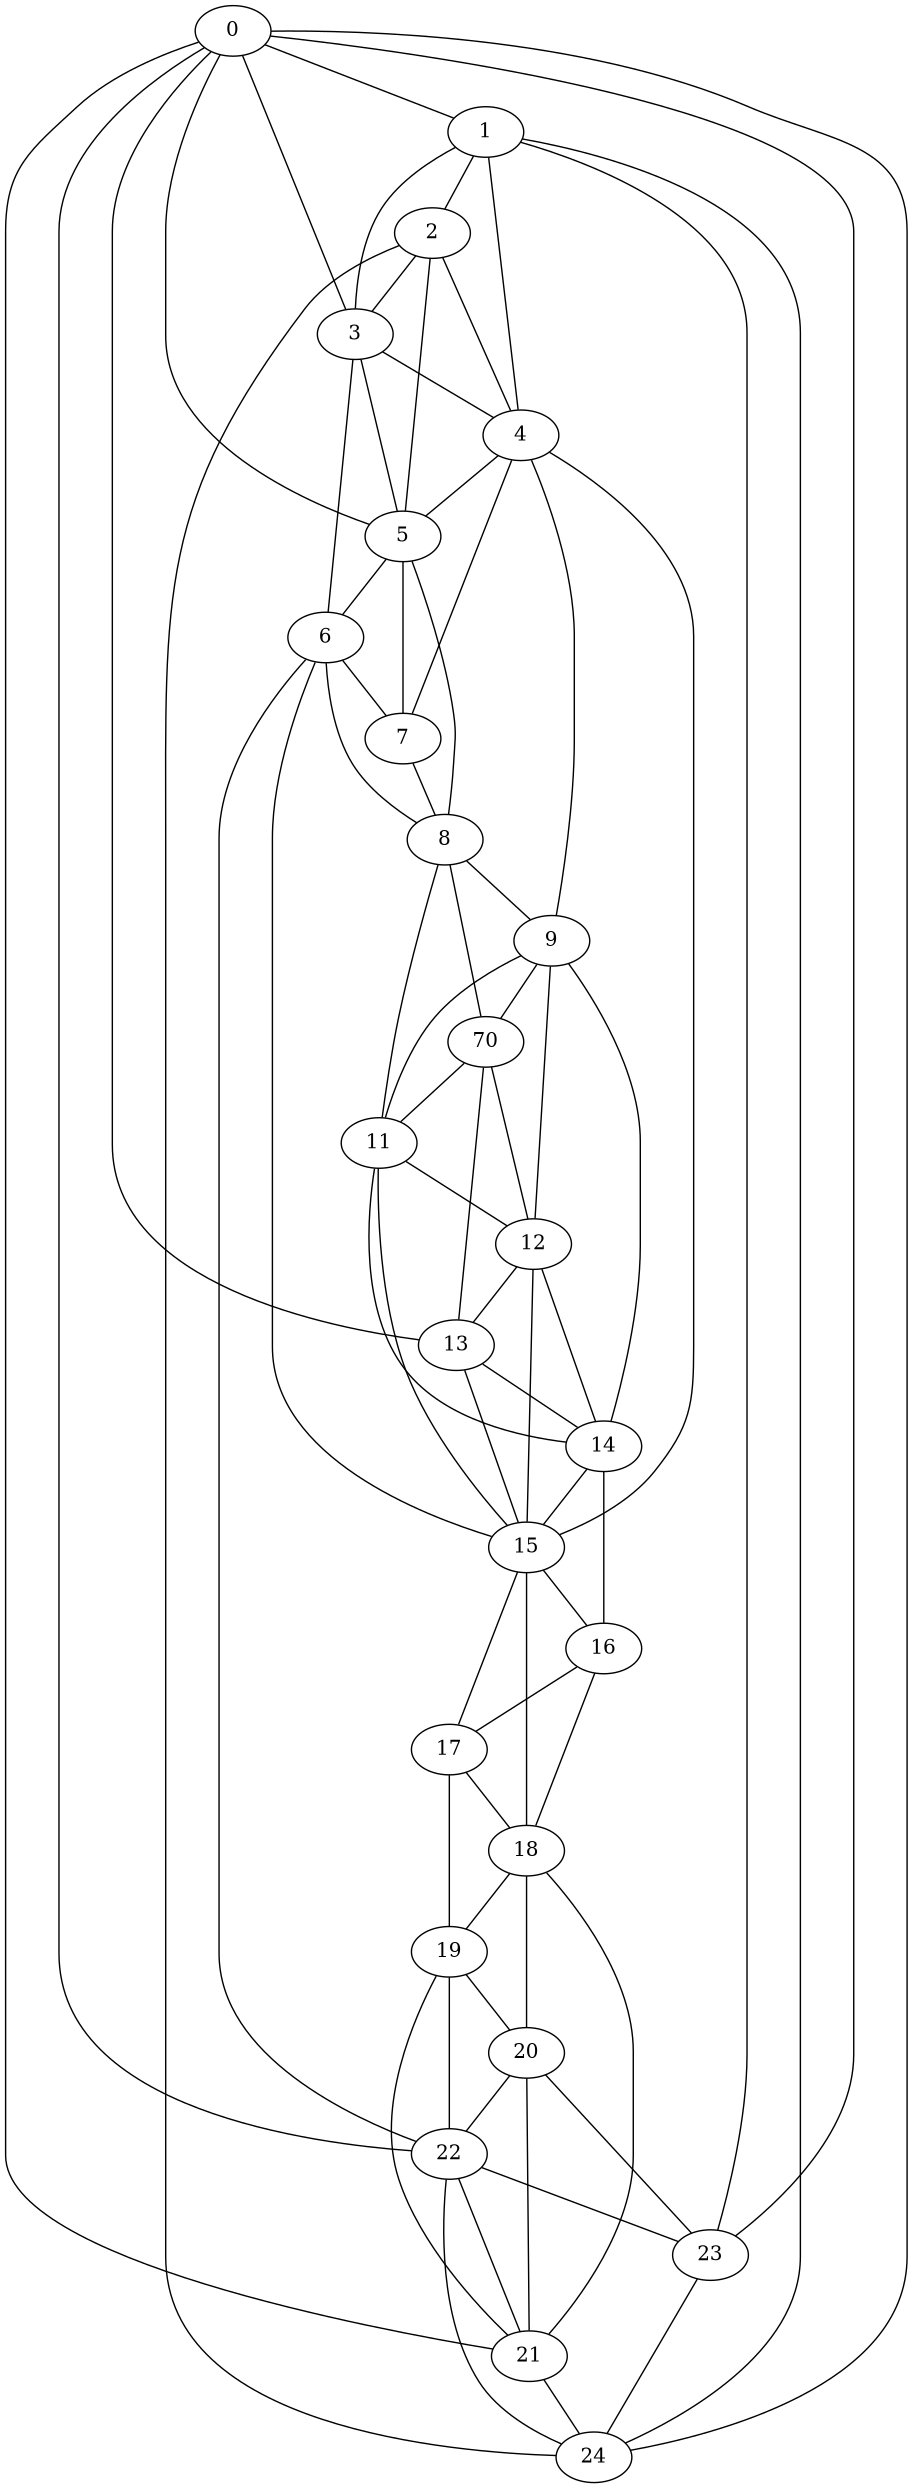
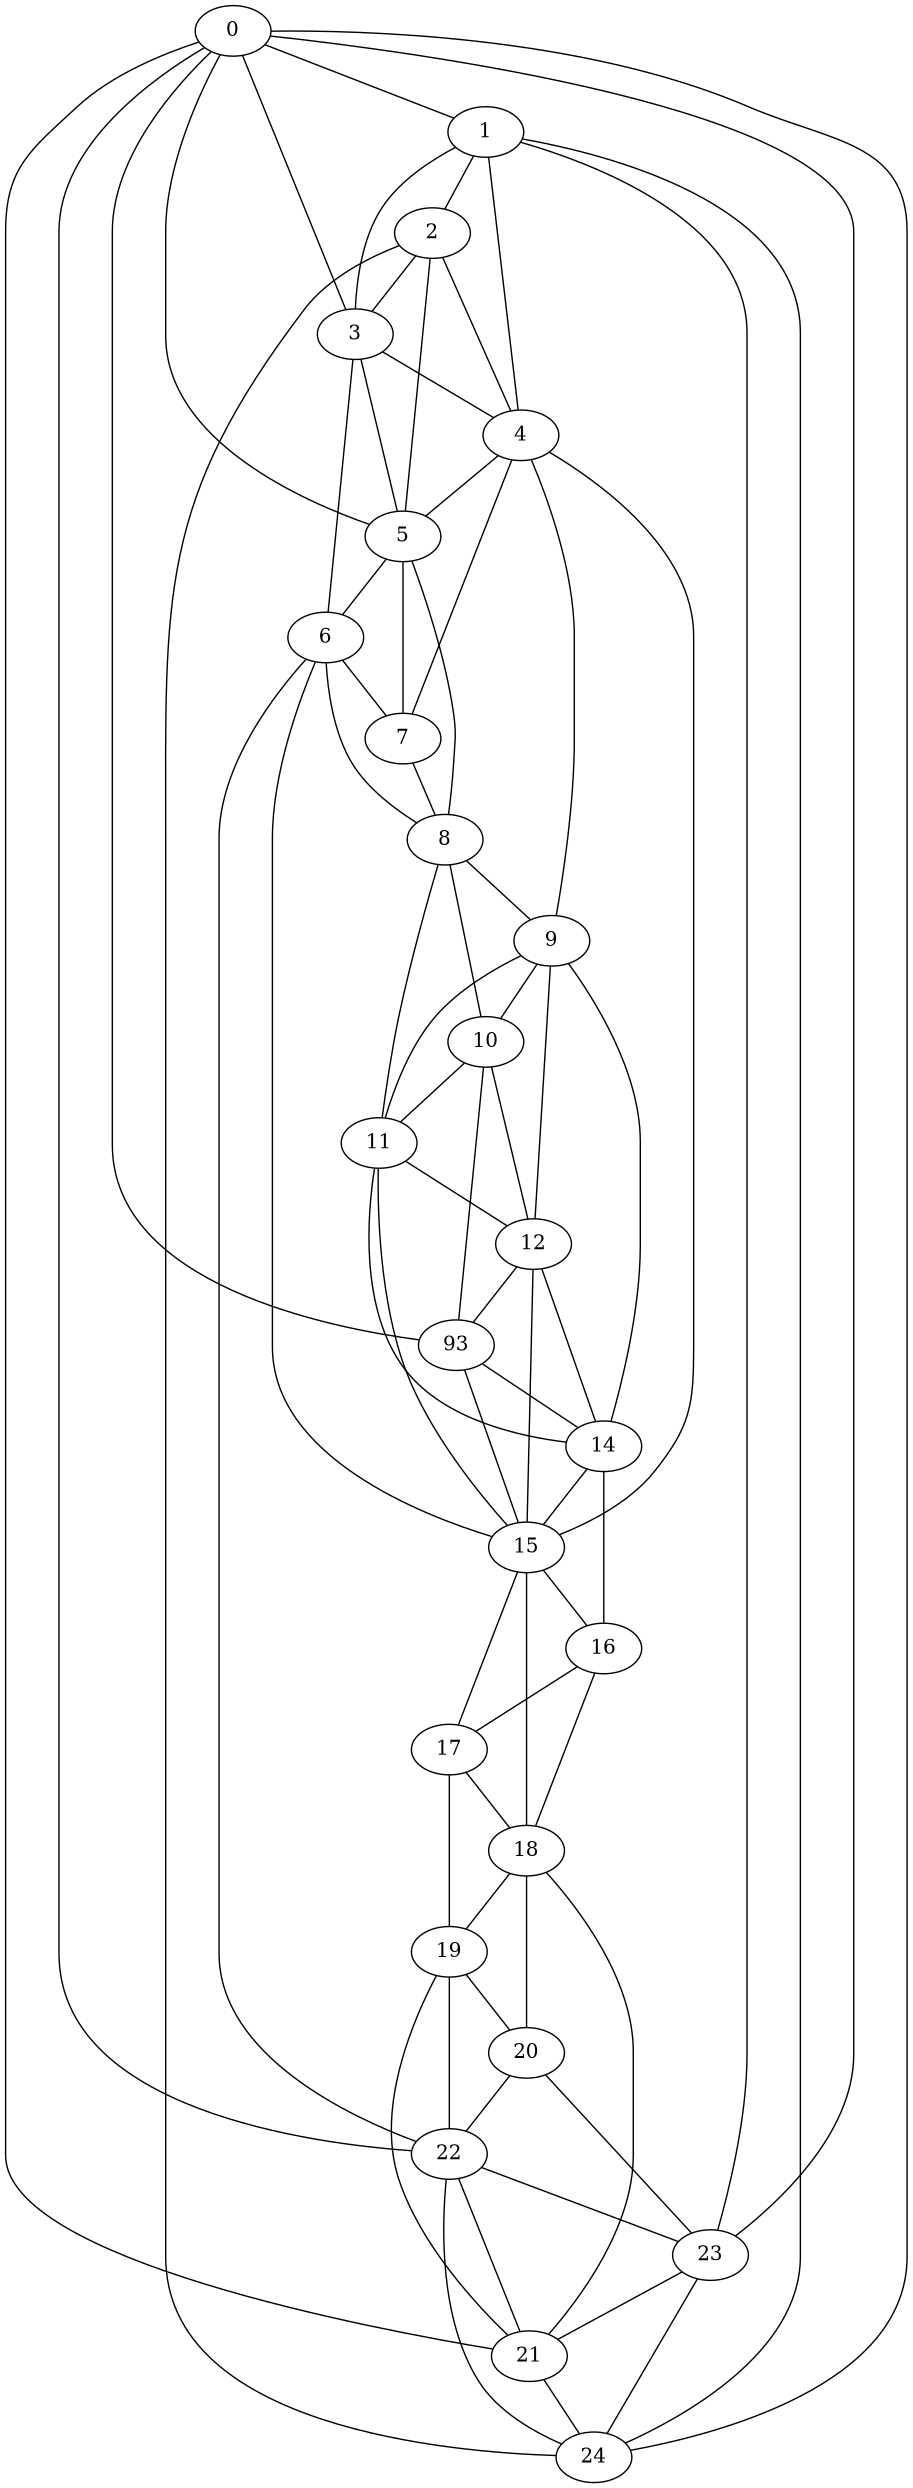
(486, 1042) -> (486, 1042)
(456, 1345) -> (456, 1345)
(528, 2204) -> (620, 2306)
